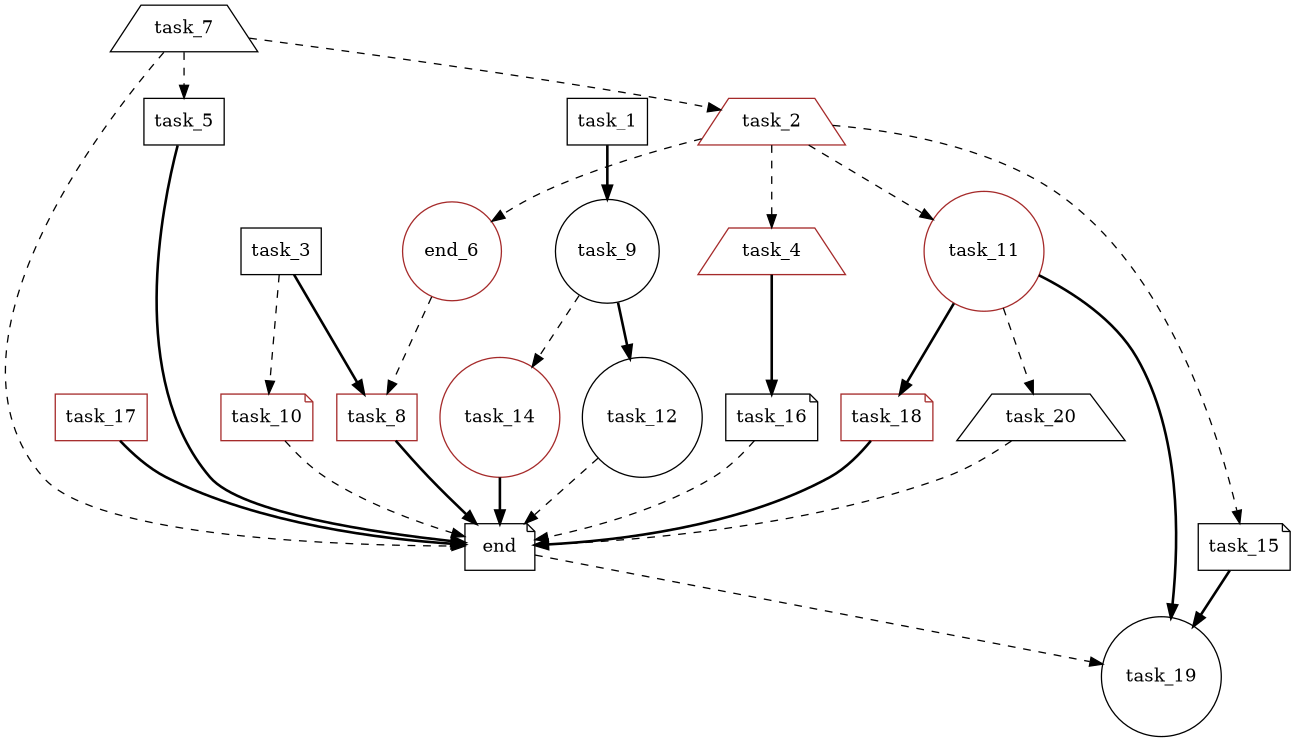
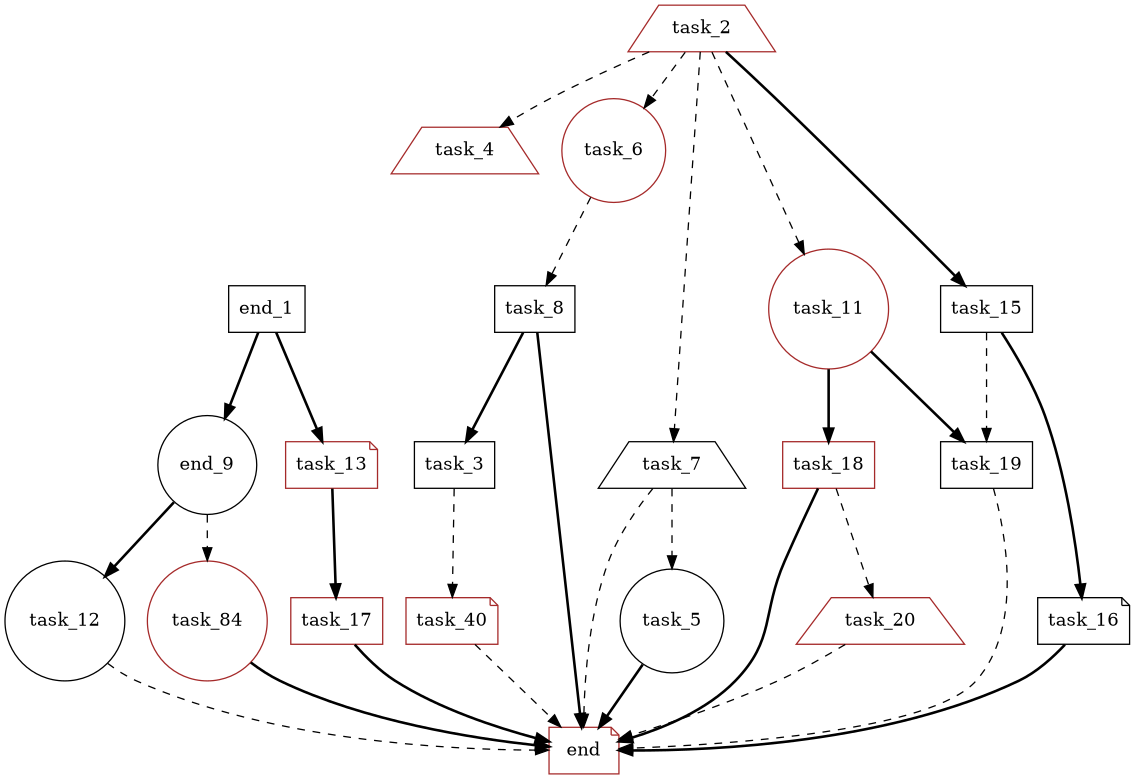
(479, 70) -> (687, 240)
(184, 122) -> (672, 621)
(607, 122) -> (267, 309)
(1107, 238) -> (842, 163)
(452, 251) -> (614, 151)
(607, 251) -> (207, 465)
(326, 328) -> (498, 381)
(772, 328) -> (1057, 453)
(1016, 345) -> (852, 537)
(267, 417) -> (452, 621)
(377, 417) -> (535, 309)
(500, 417) -> (207, 621)
(887, 417) -> (829, 465)
(1041, 417) -> (880, 621)
none -> (332, 465)
(659, 504) -> (957, 705)
(500, 547) -> (584, 751)
(1244, 547) -> (987, 309)
(1215, 593) -> (987, 380)
(812, 608) -> (959, 693)
(1161, 677) -> (987, 465)
